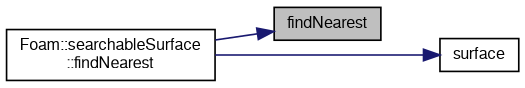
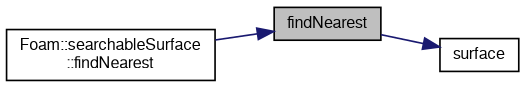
(319, 55) -> (402, 39)
